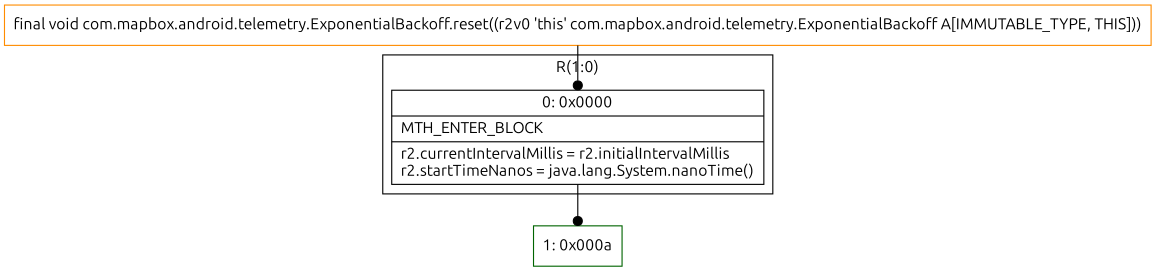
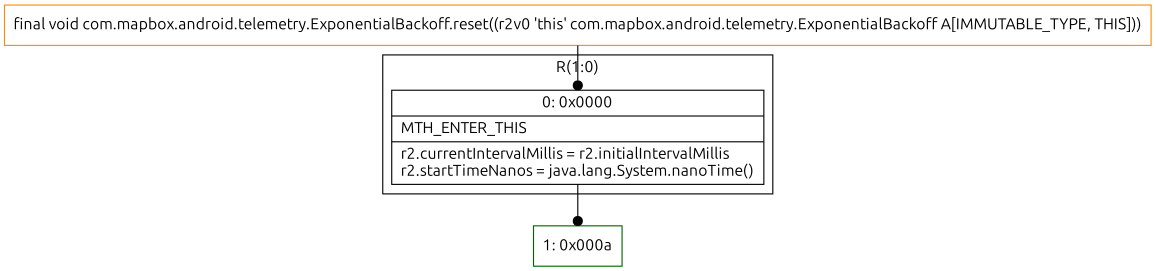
(472, 128) -> (464, 128)
